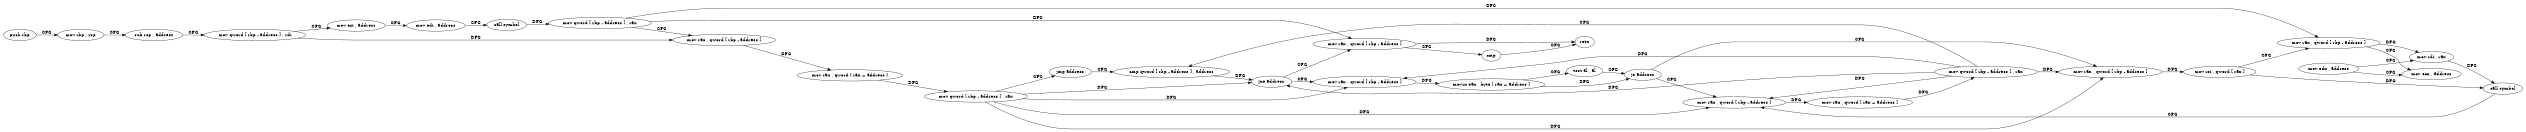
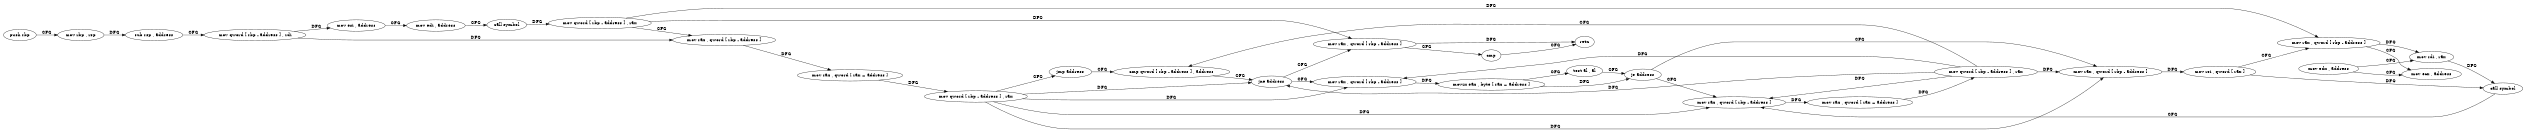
(317, 27) -> (317, 27)
(115, 33) -> (115, 33)
(1241, 76) -> (1241, 76)
